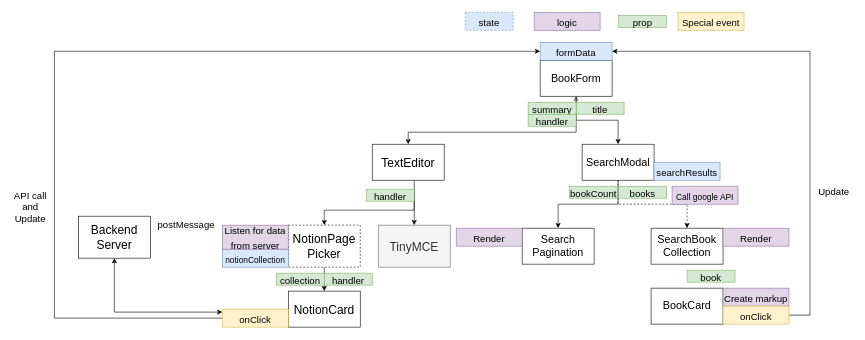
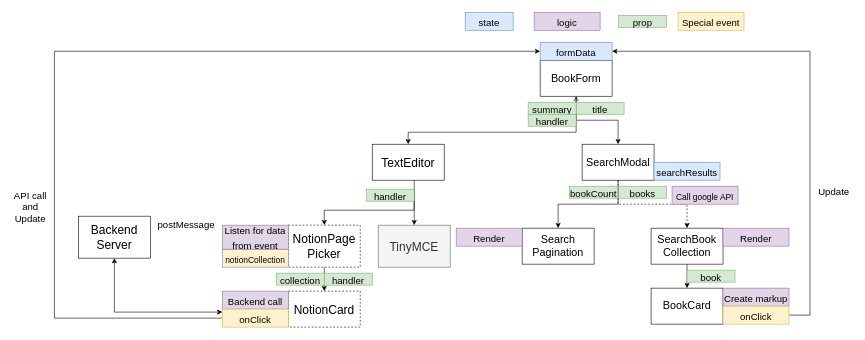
(489, 21) -> (489, 21)
(255, 237) -> (255, 237)
(255, 258) -> (255, 258)
none -> (687, 282)
none -> (255, 300)
(324, 309) -> (324, 309)
